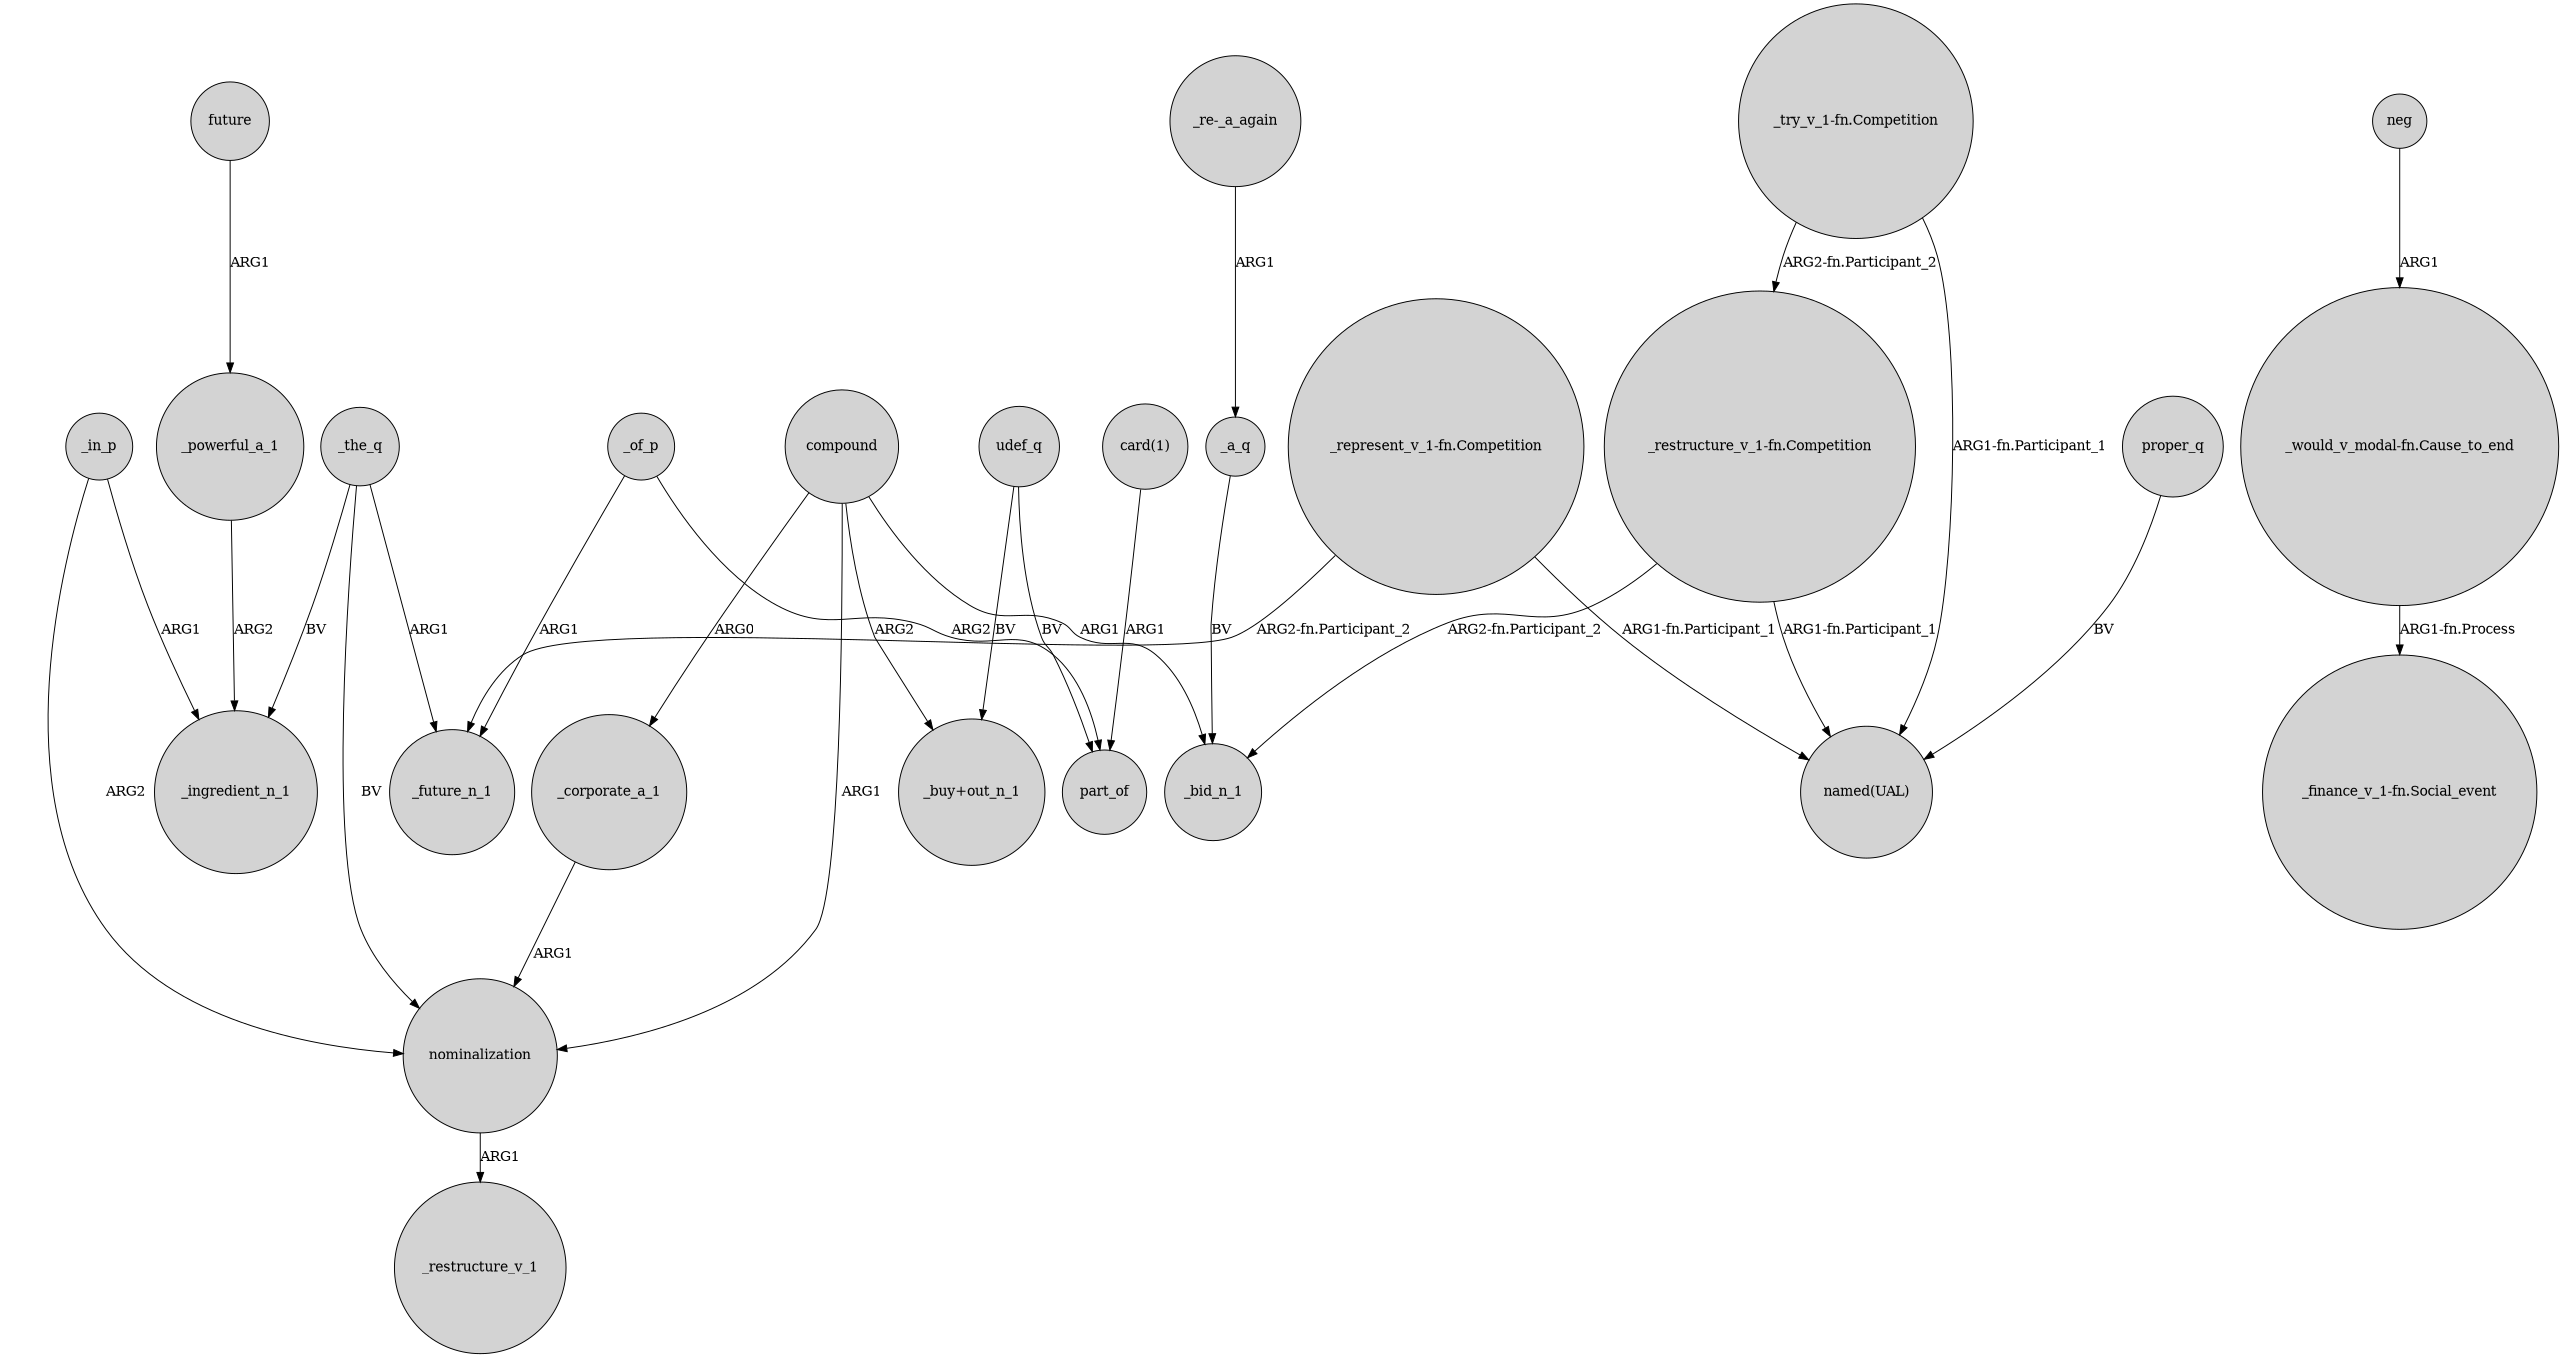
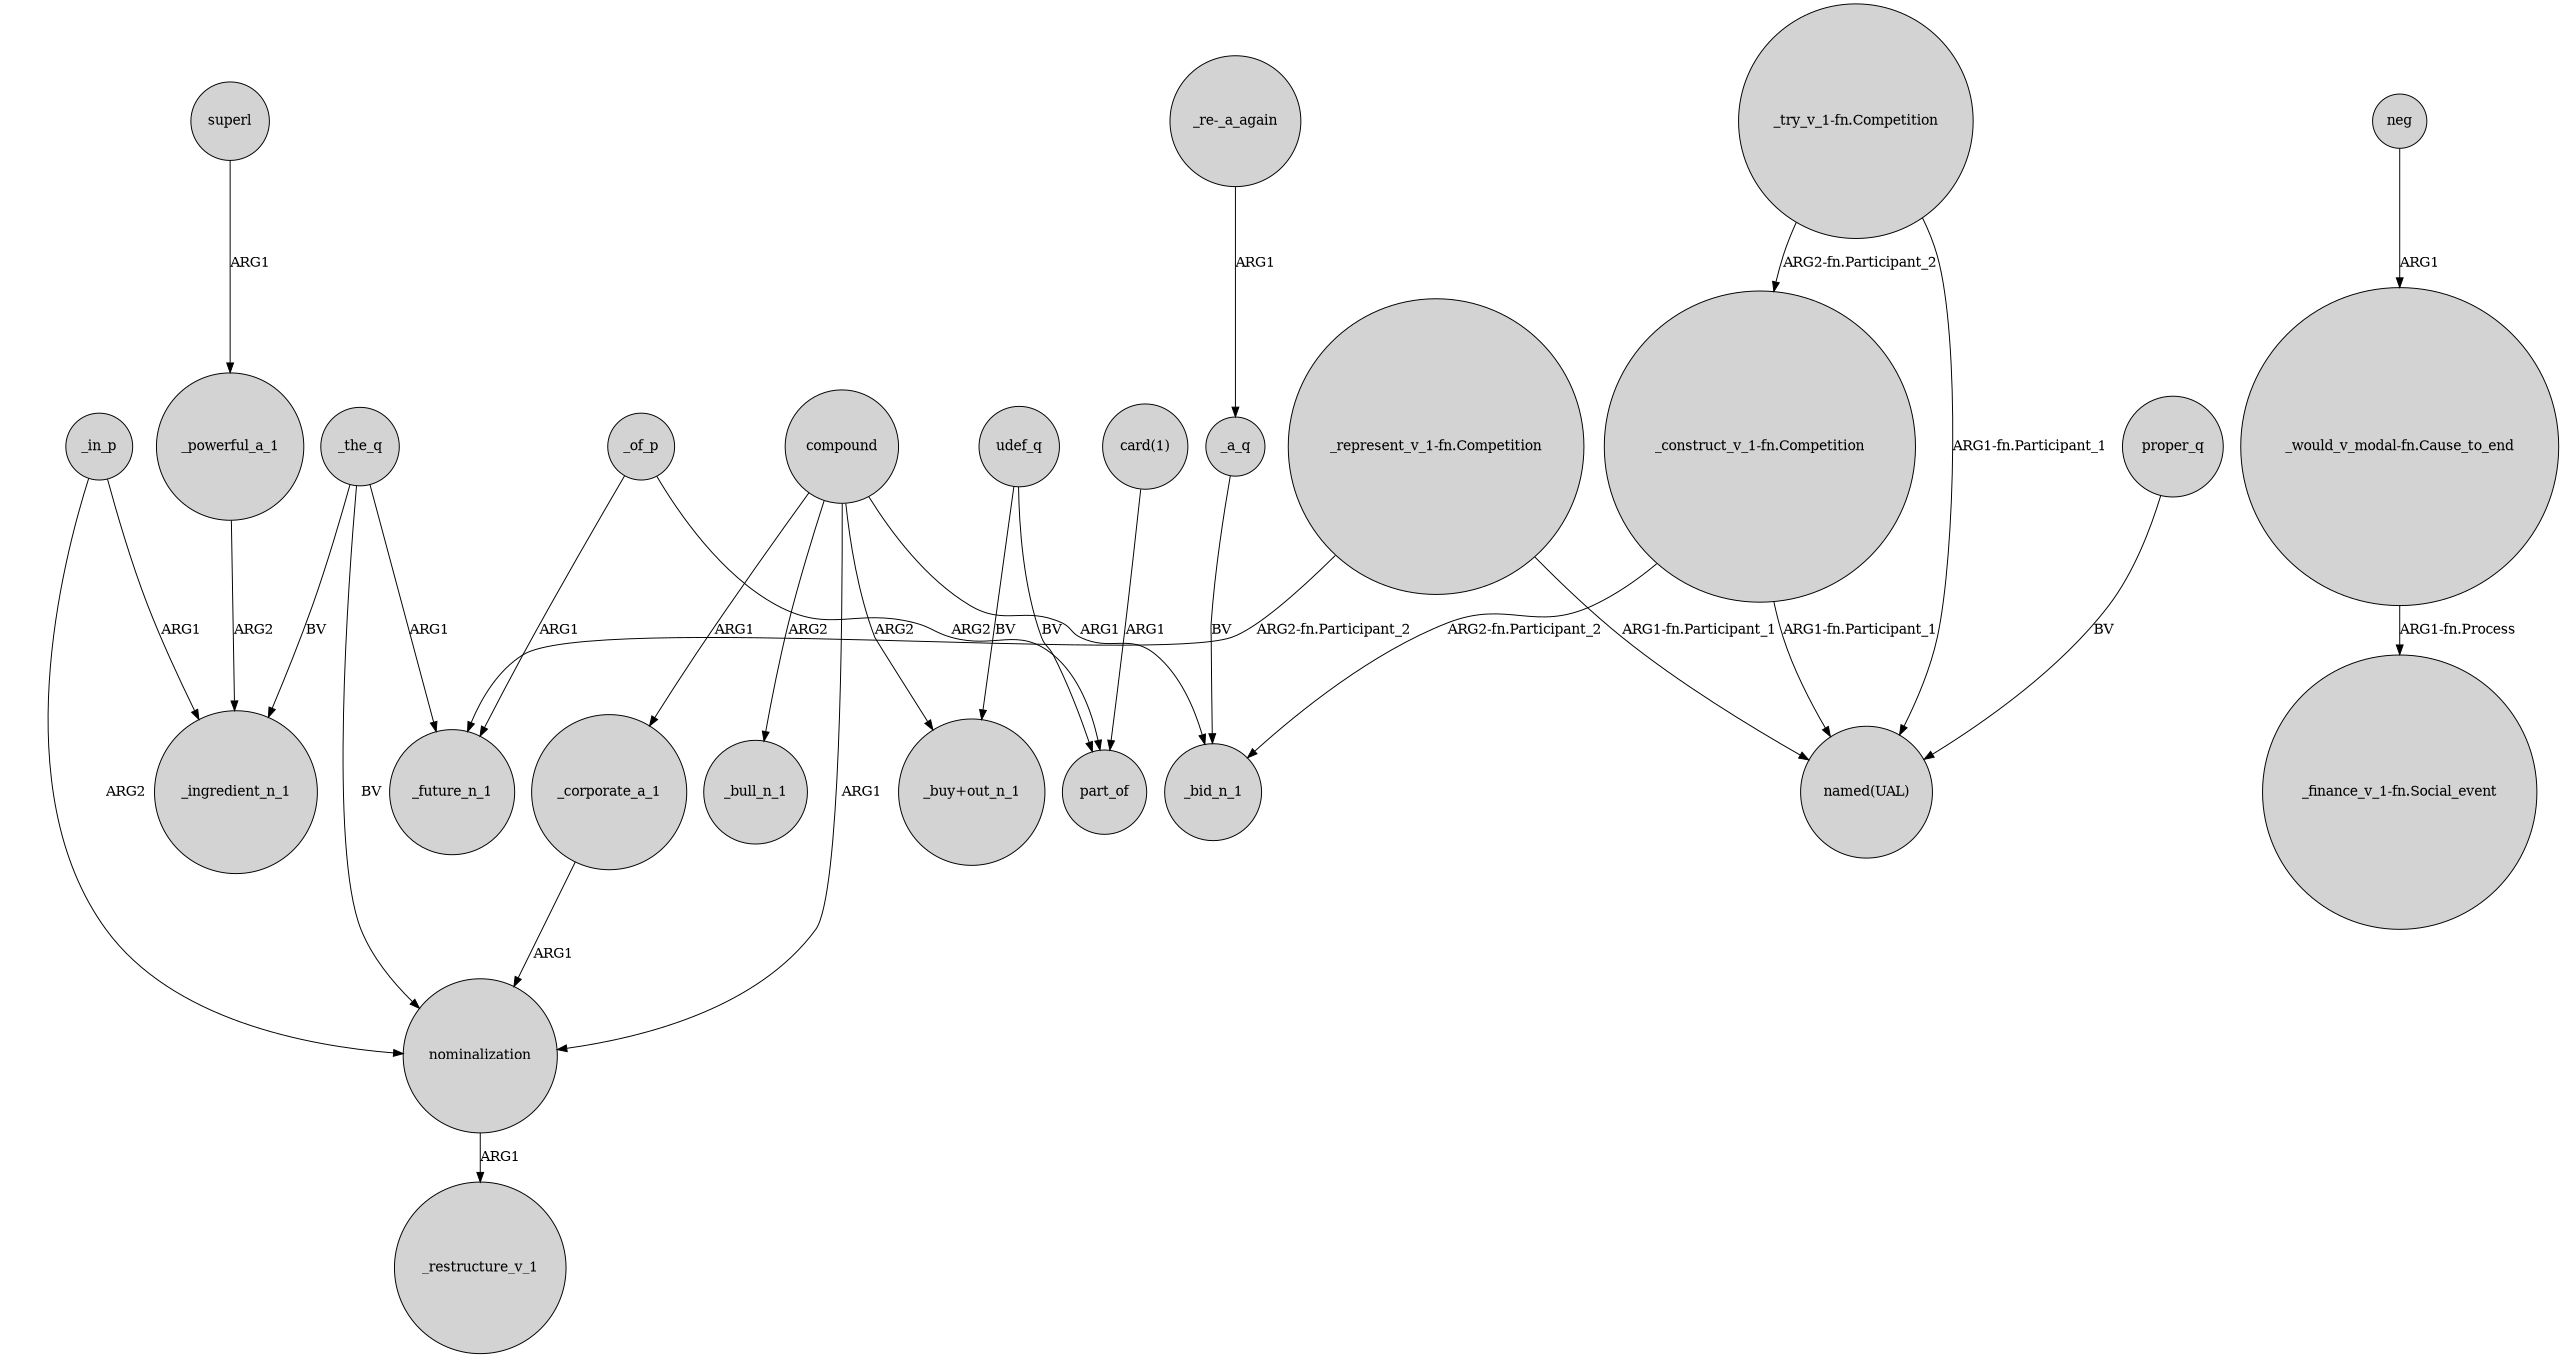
(230, 121) -> (230, 121)
(1760, 447) -> (1760, 447)
(735, 630) -> (735, 630)
none -> (756, 792)
